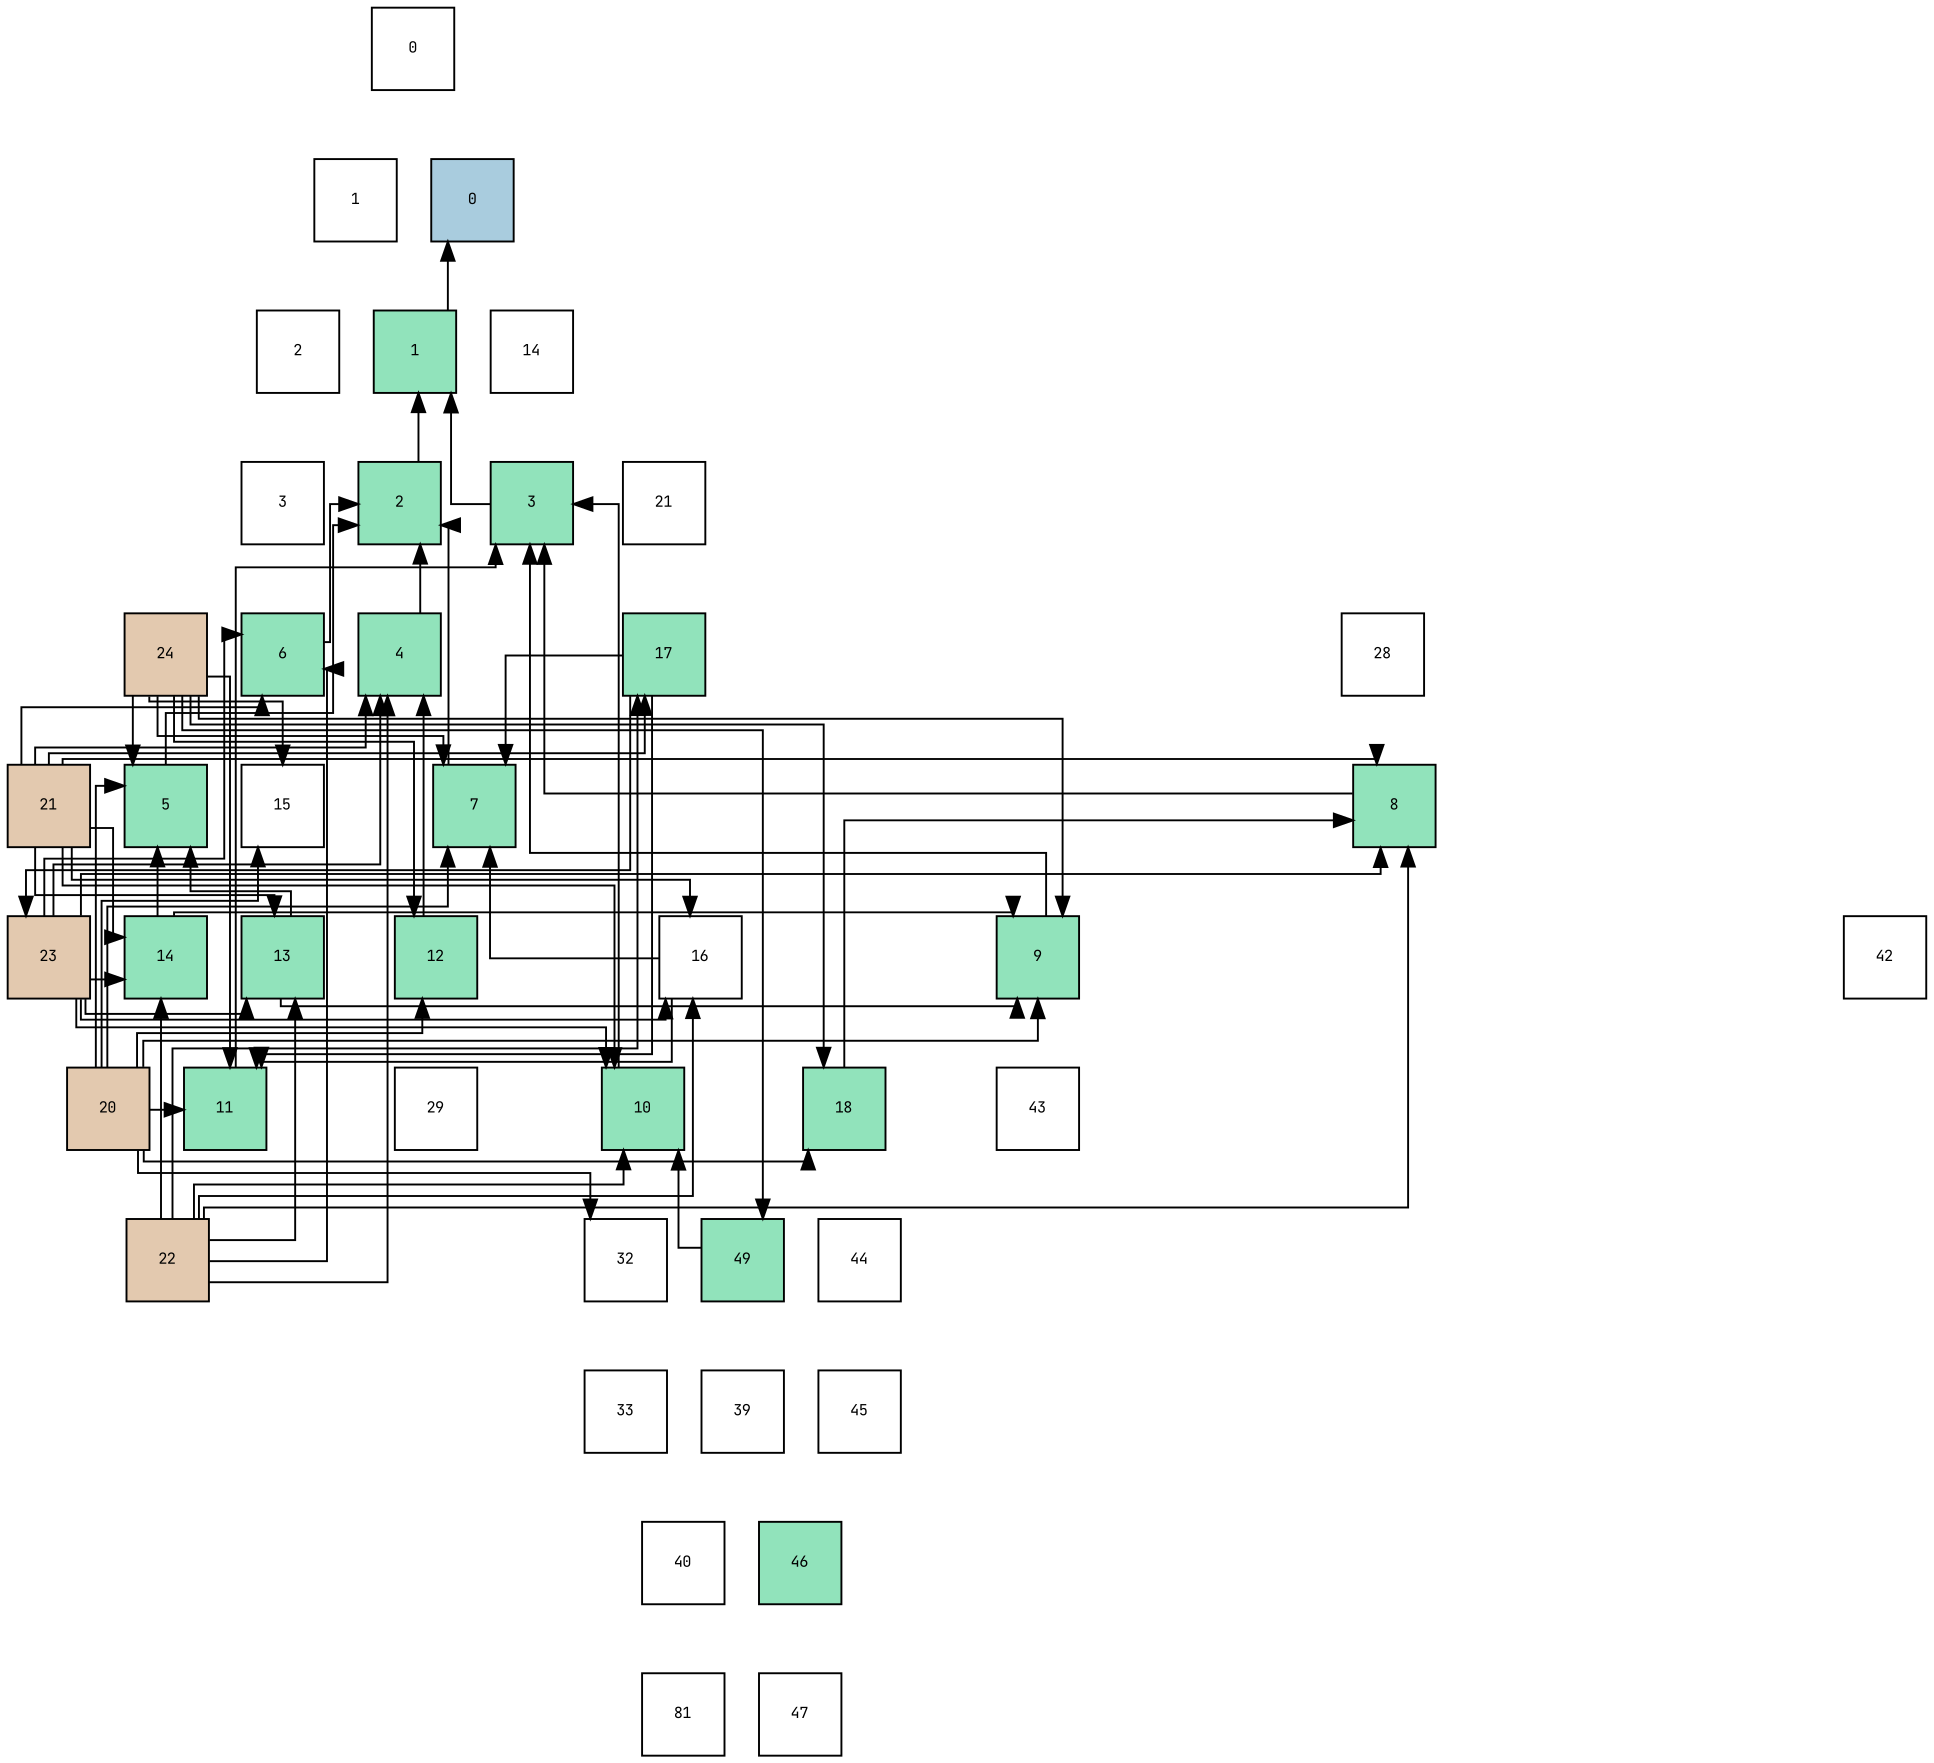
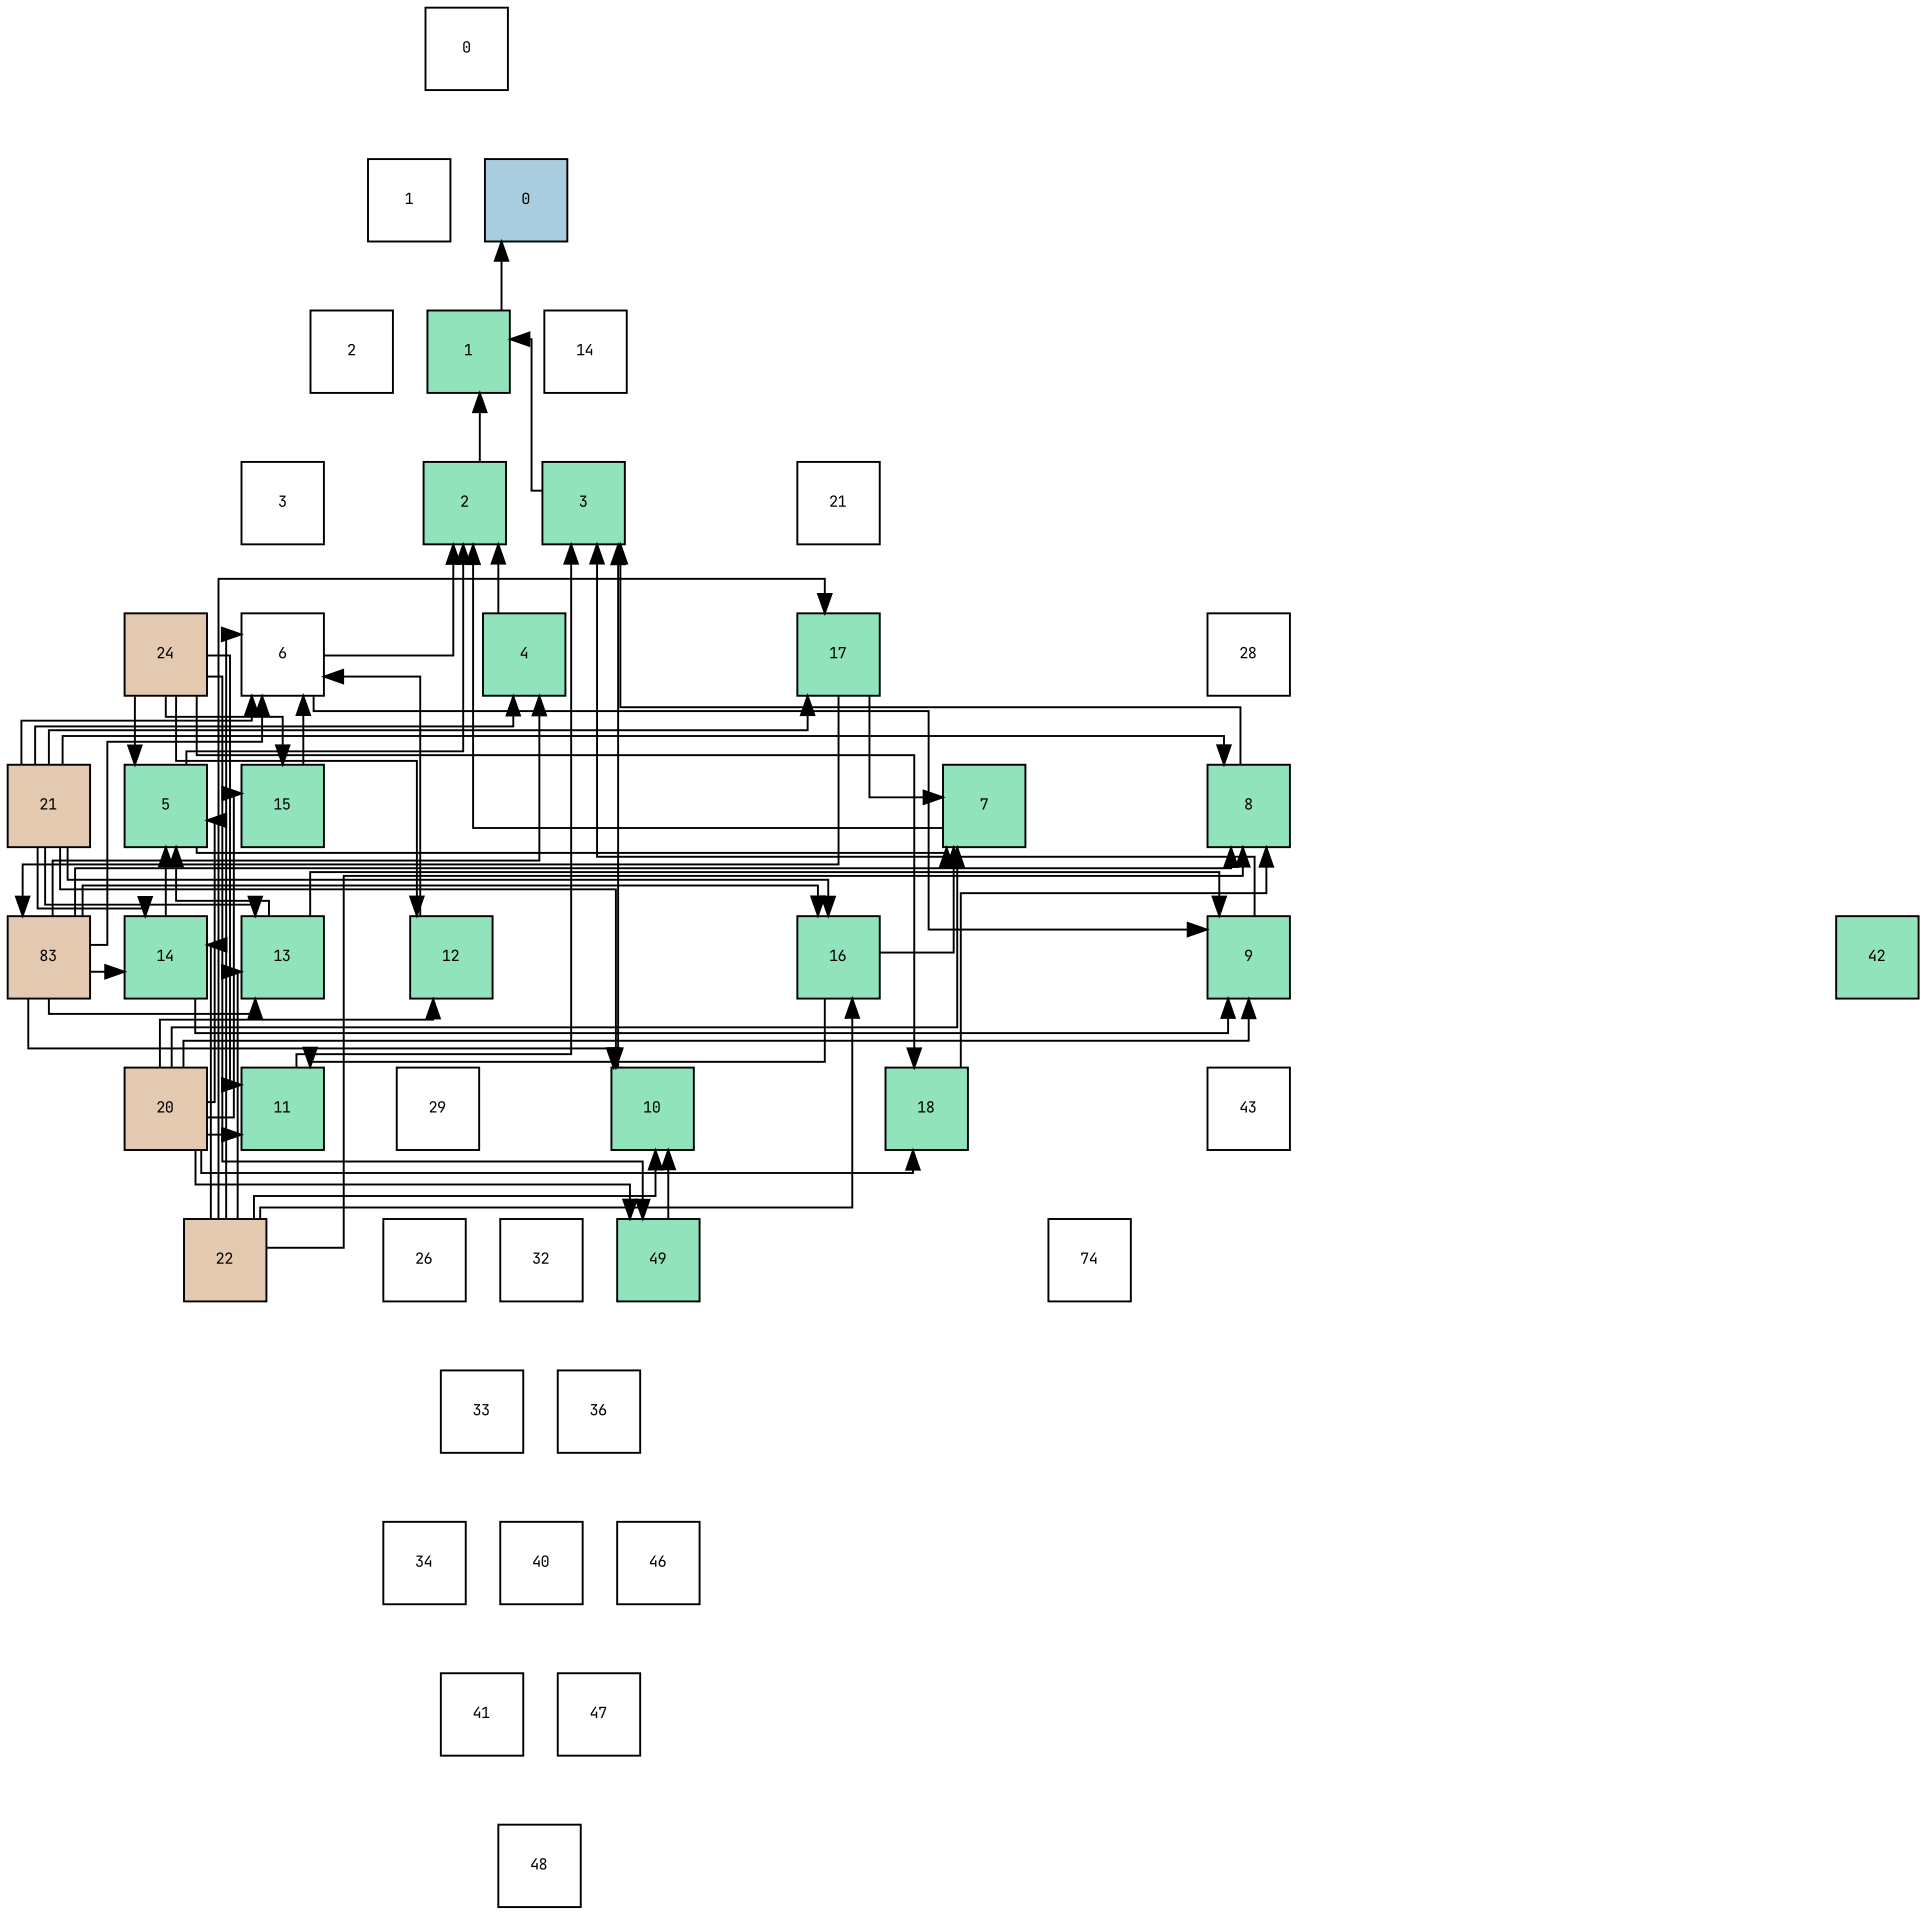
(283, 655) -> (283, 655)
(841, 719) -> (929, 773)
(285, 736) -> (569, 853)
none -> (303, 740)
(283, 806) -> (283, 806)
(424, 816) -> (420, 694)
(49, 957) -> (49, 957)
(701, 957) -> (839, 957)
(1885, 957) -> (1877, 957)
(652, 979) -> none
(388, 1088) -> none
(366, 1173) -> (403, 1184)
none -> (425, 1260)
(860, 1260) -> (1090, 1260)
(743, 1412) -> (599, 1412)
(860, 1412) -> none
none -> (425, 1563)
(800, 1563) -> (658, 1563)
(683, 1714) -> (482, 1714)
none -> (540, 1866)
